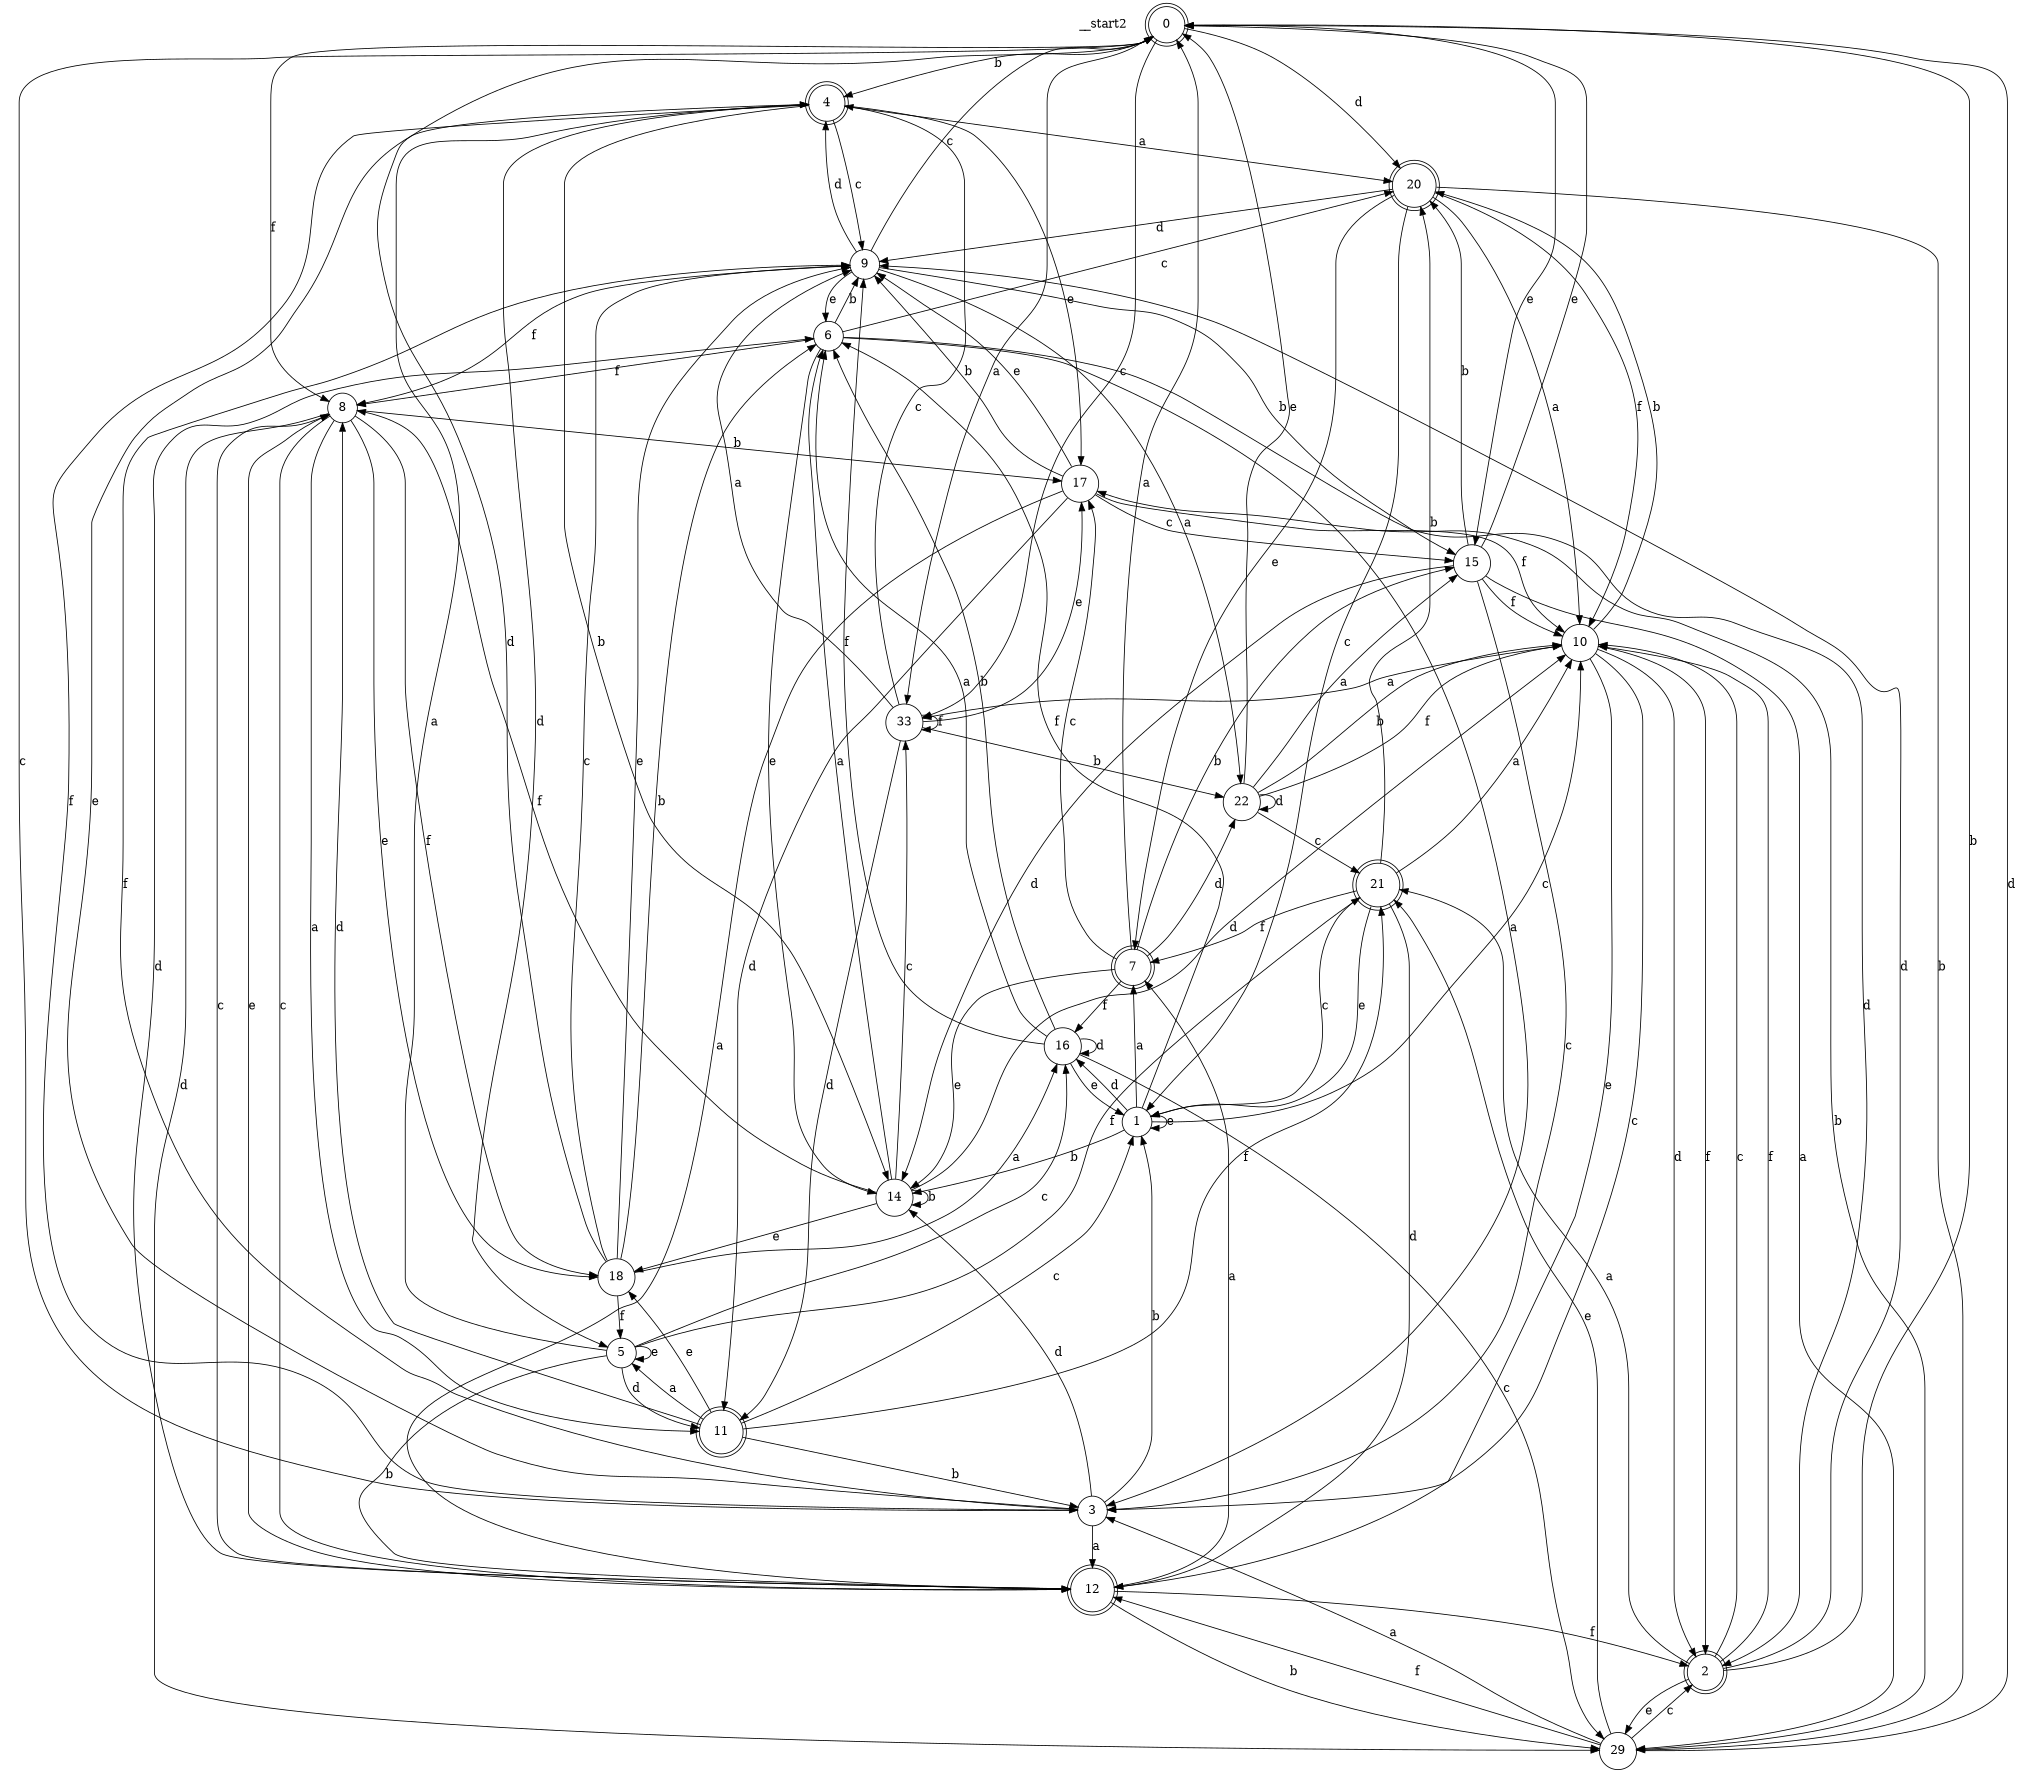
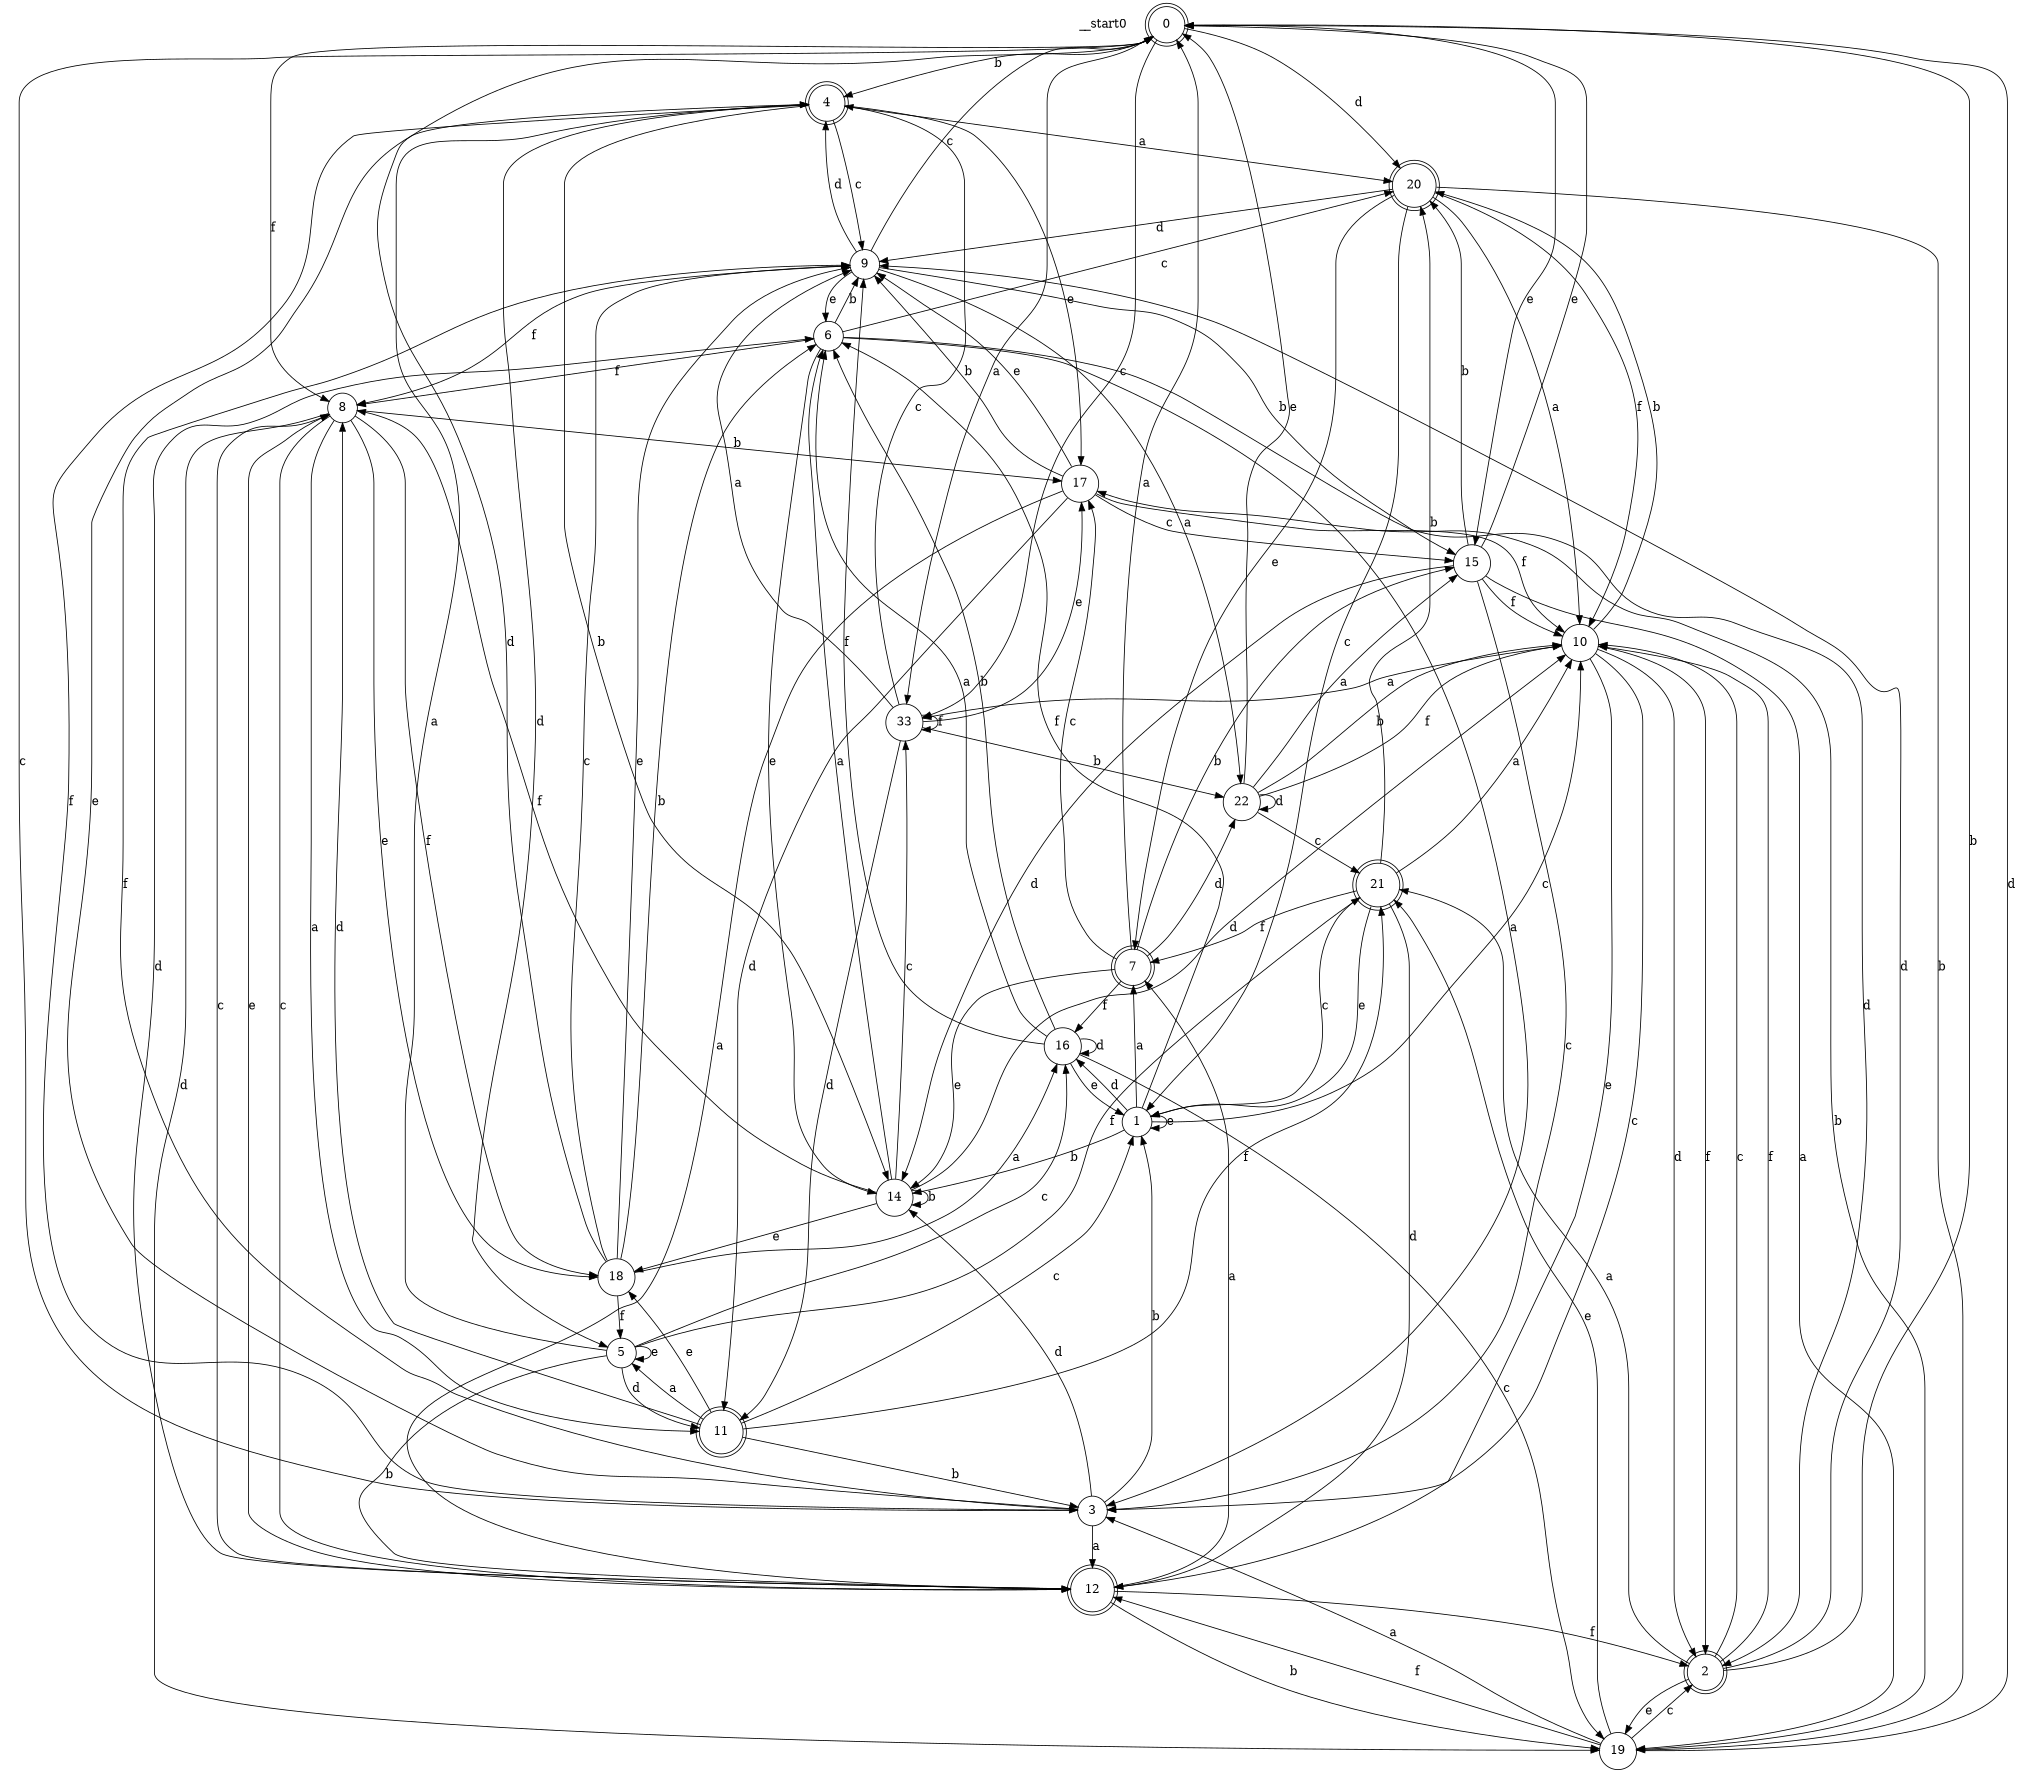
(1103, 25) -> (1103, 25)
(1618, 1751) -> (1618, 1751)
